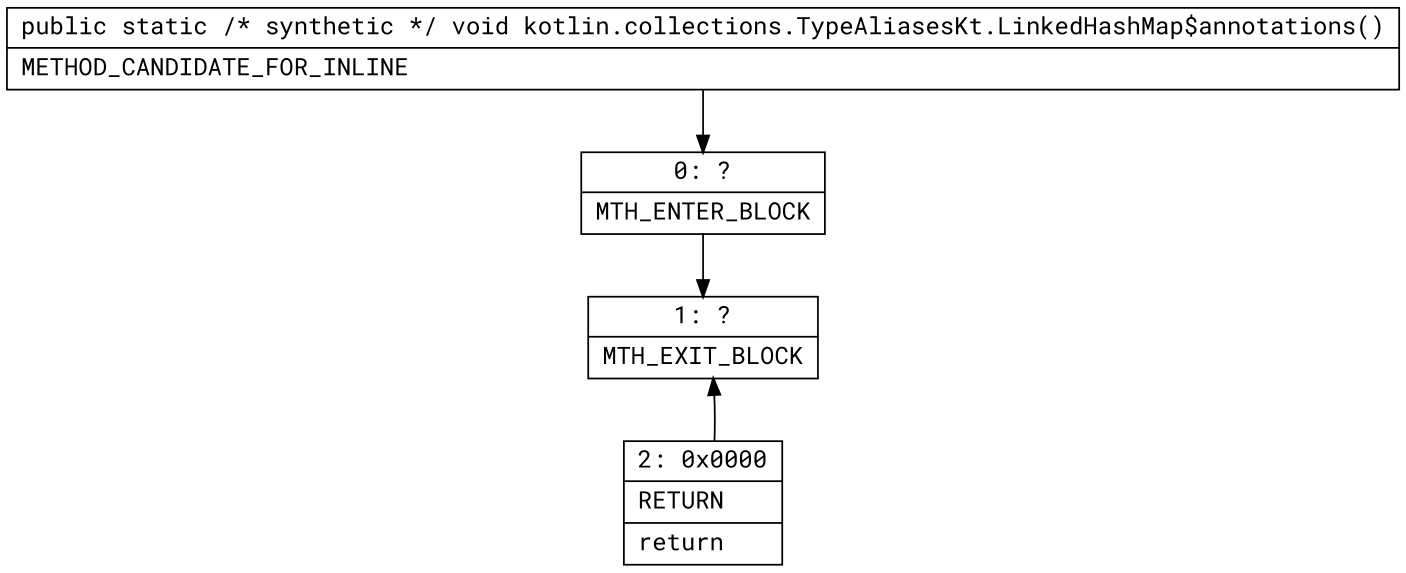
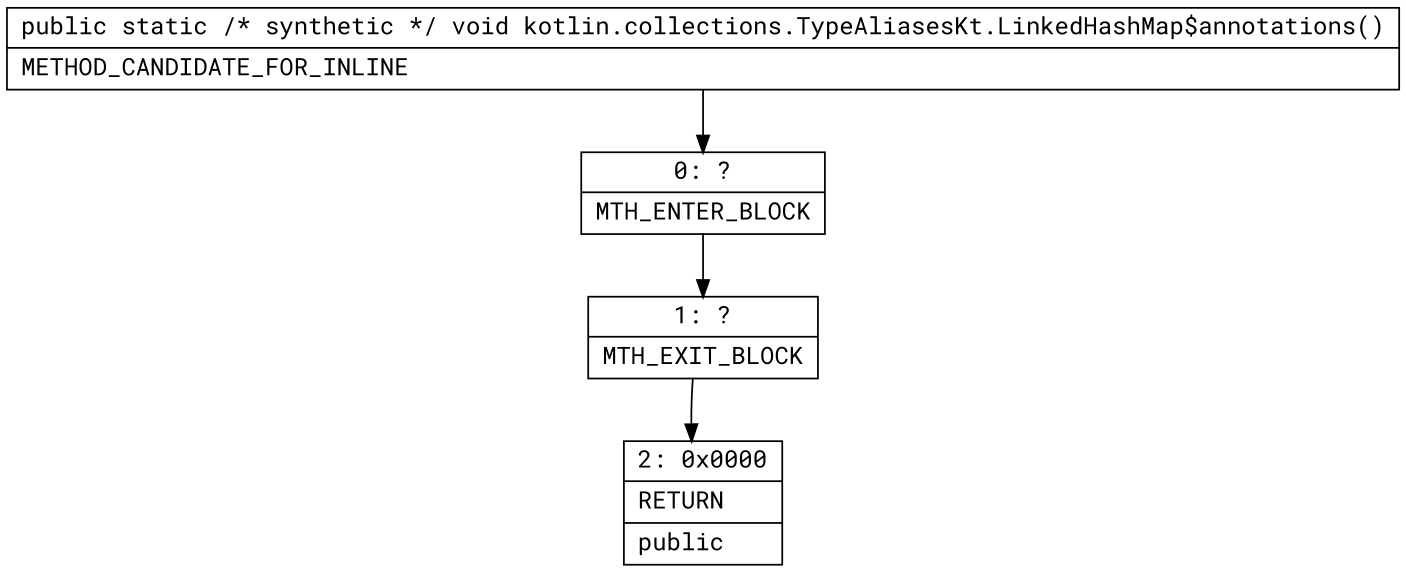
(715, 418) -> (692, 401)
(681, 543) -> (681, 543)
